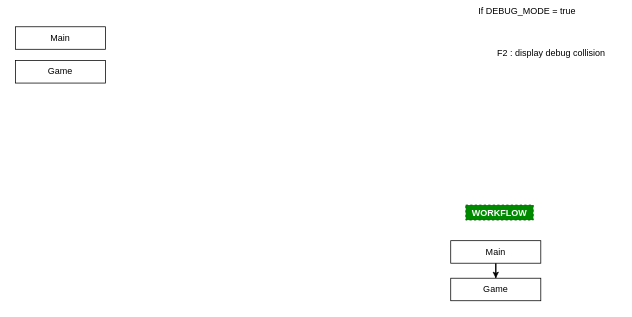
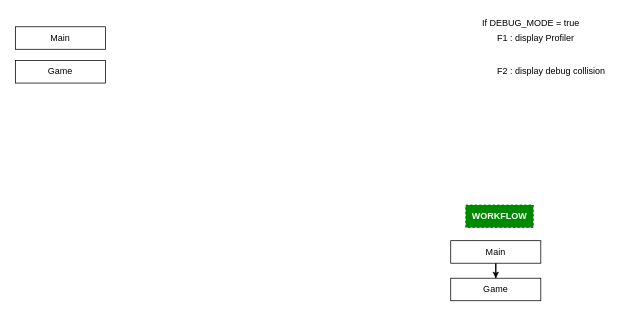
(540, 12) -> (544, 23)
none -> (537, 38)
(555, 53) -> (555, 72)
(499, 212) -> (499, 216)
